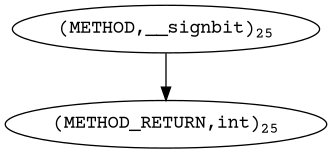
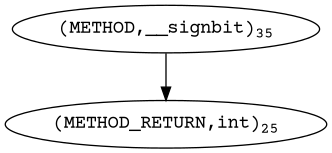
(264, 27) -> (264, 27)
